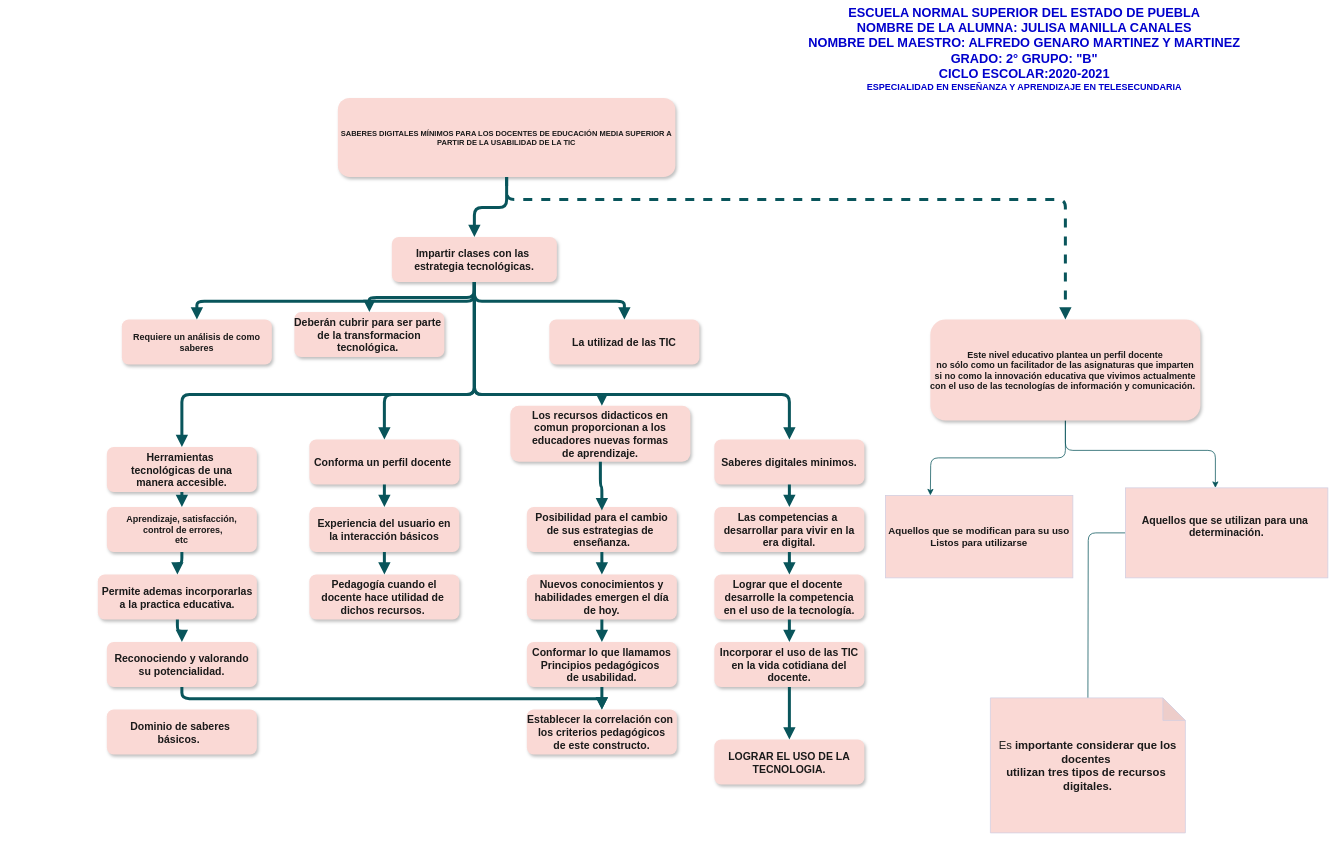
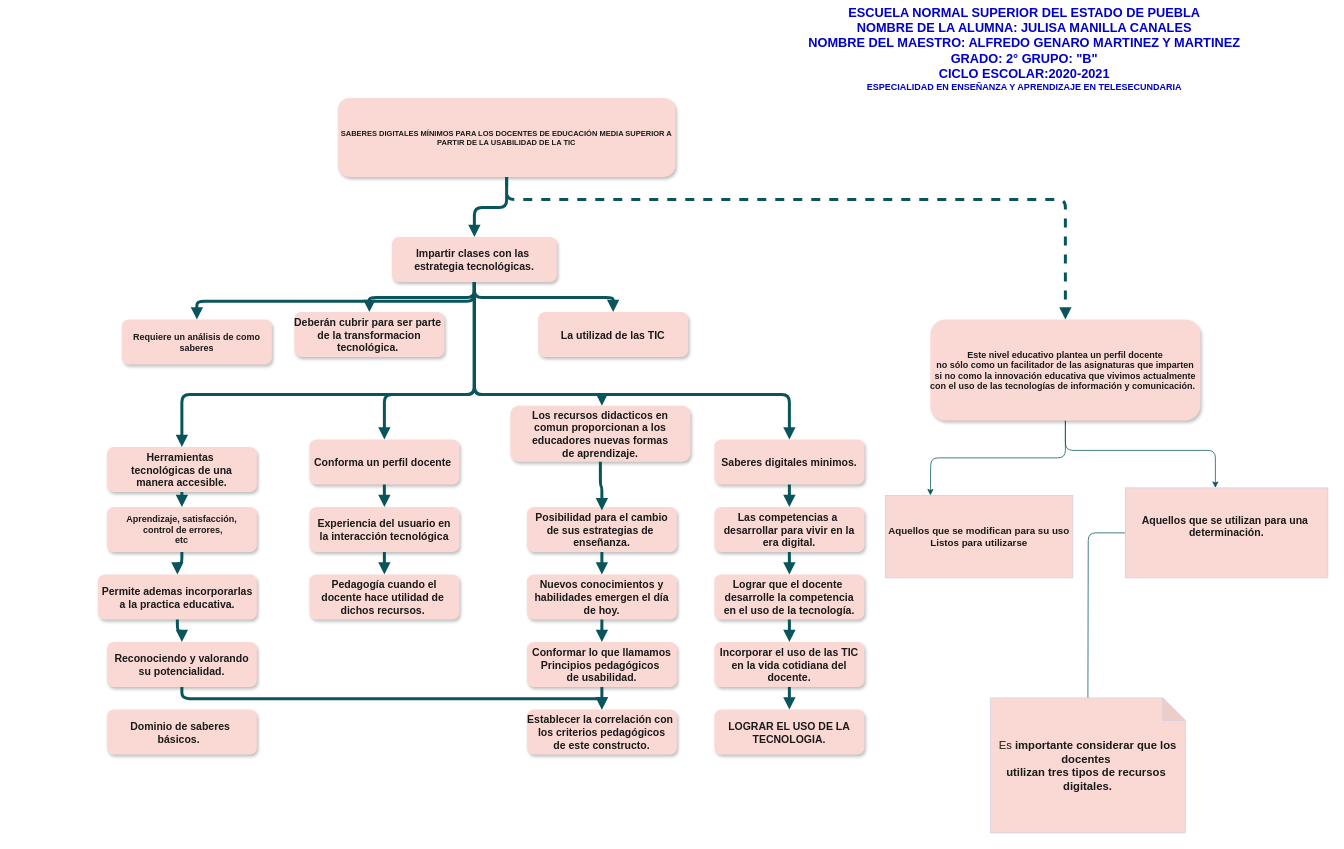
(624, 342) -> (613, 335)
(384, 524) -> (384, 524)
(789, 762) -> (789, 732)
